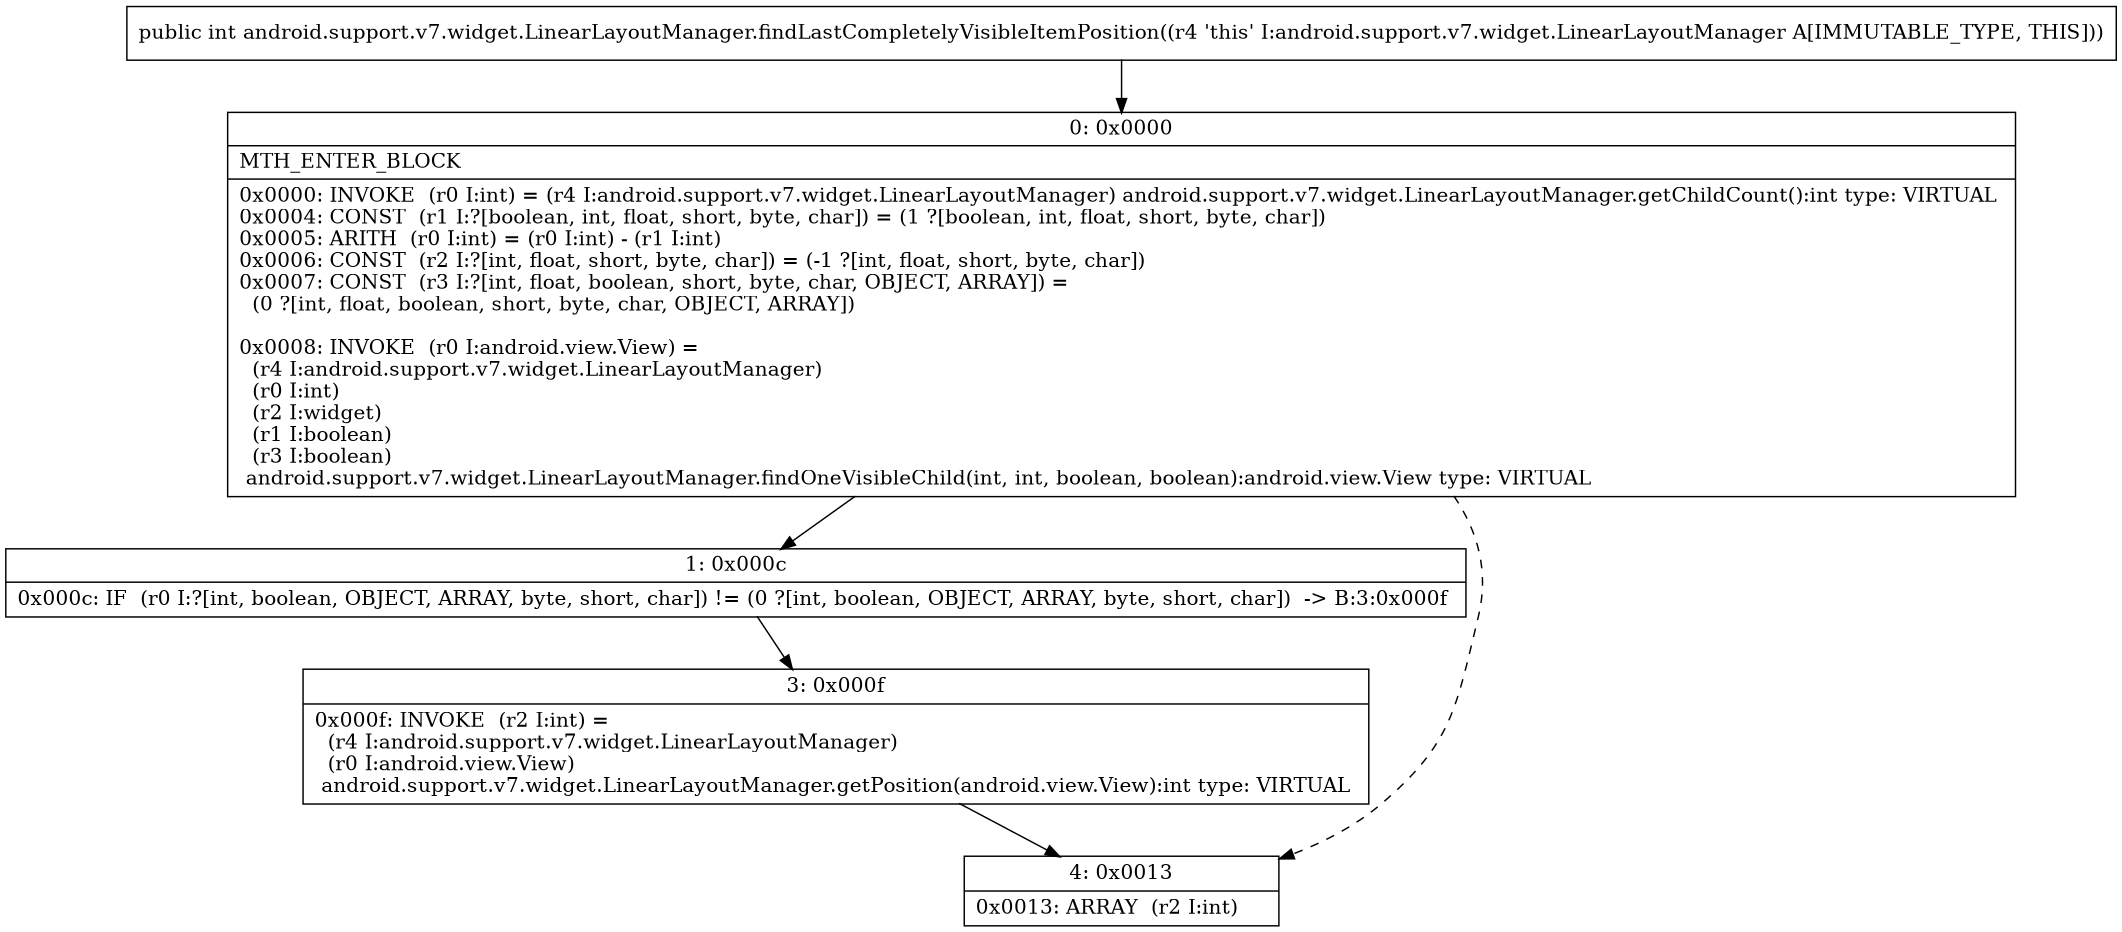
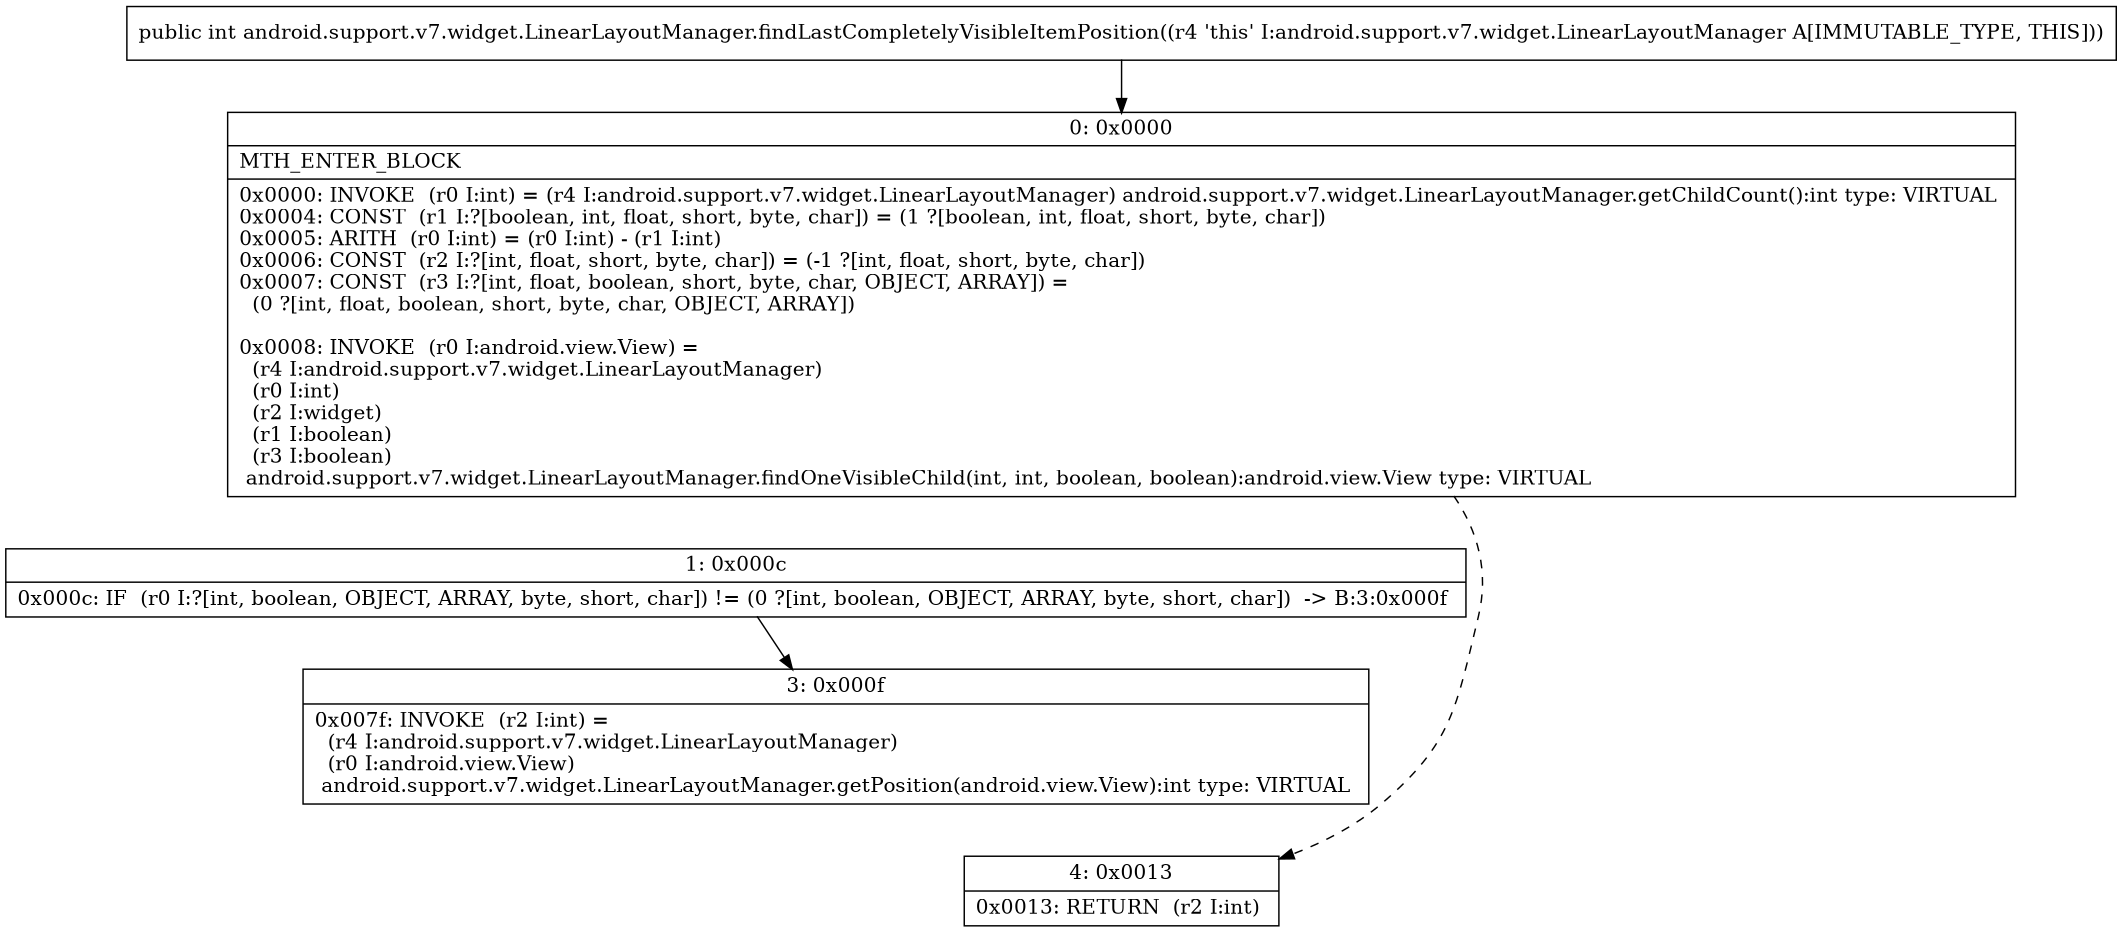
(824, 518) -> none
(465, 721) -> (465, 721)
(1003, 827) -> none
(1111, 908) -> (1122, 908)
